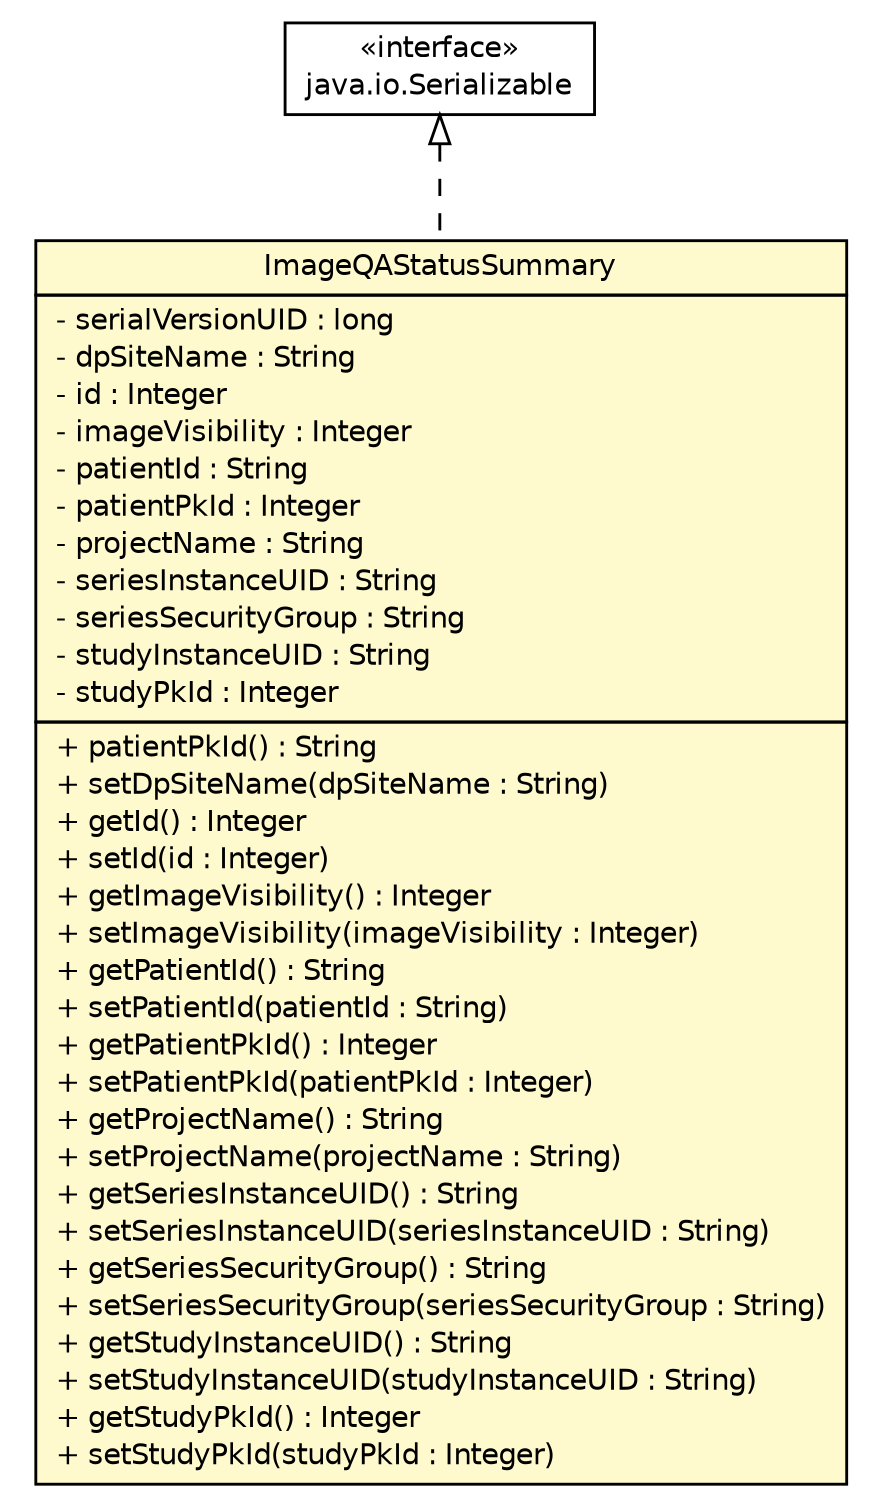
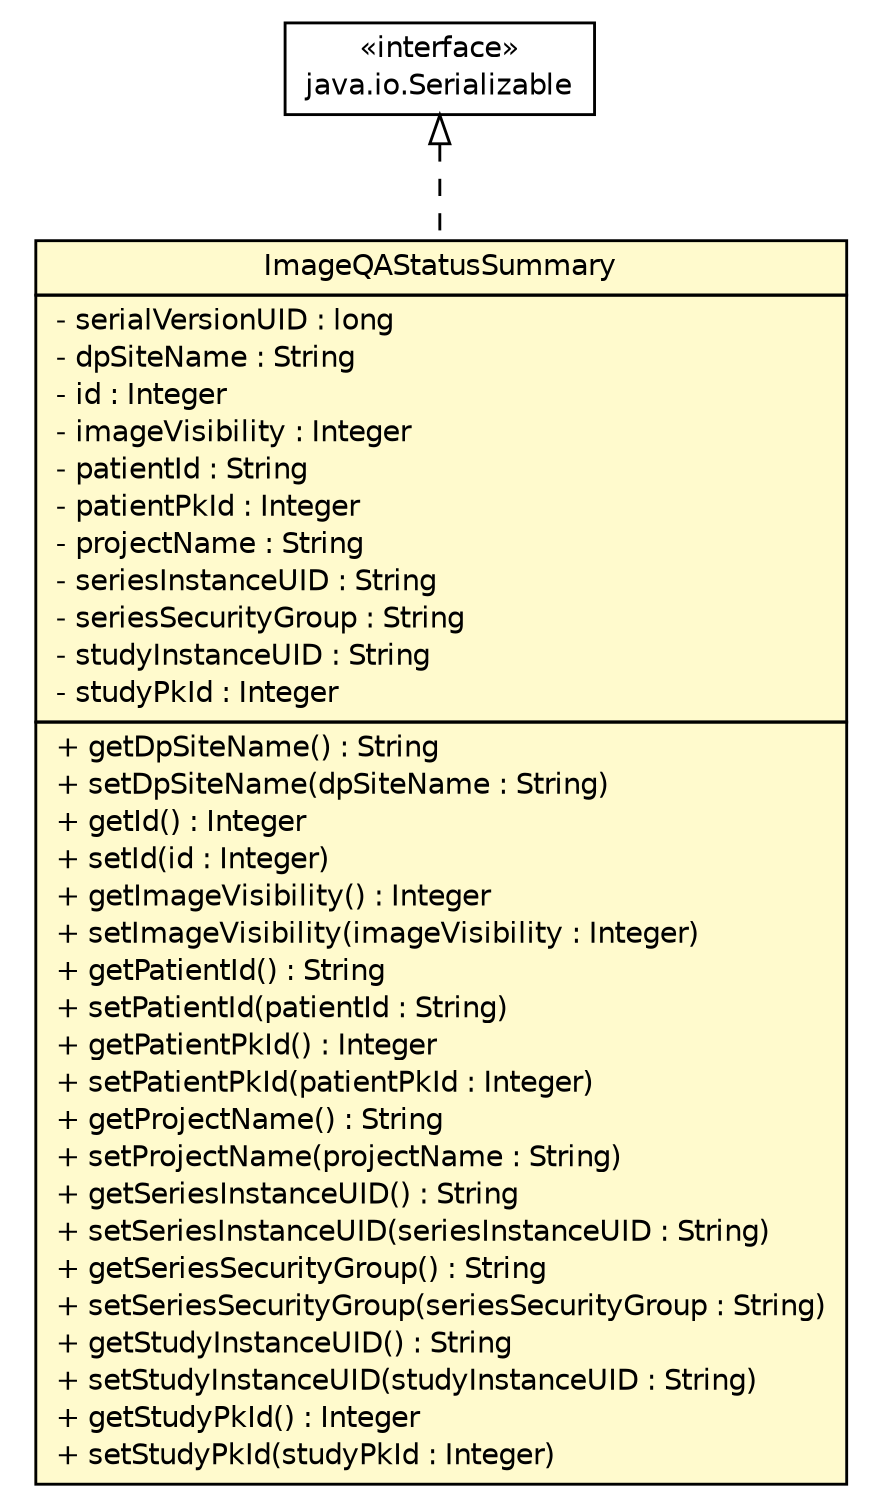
(216, 748) -> (248, 748)
